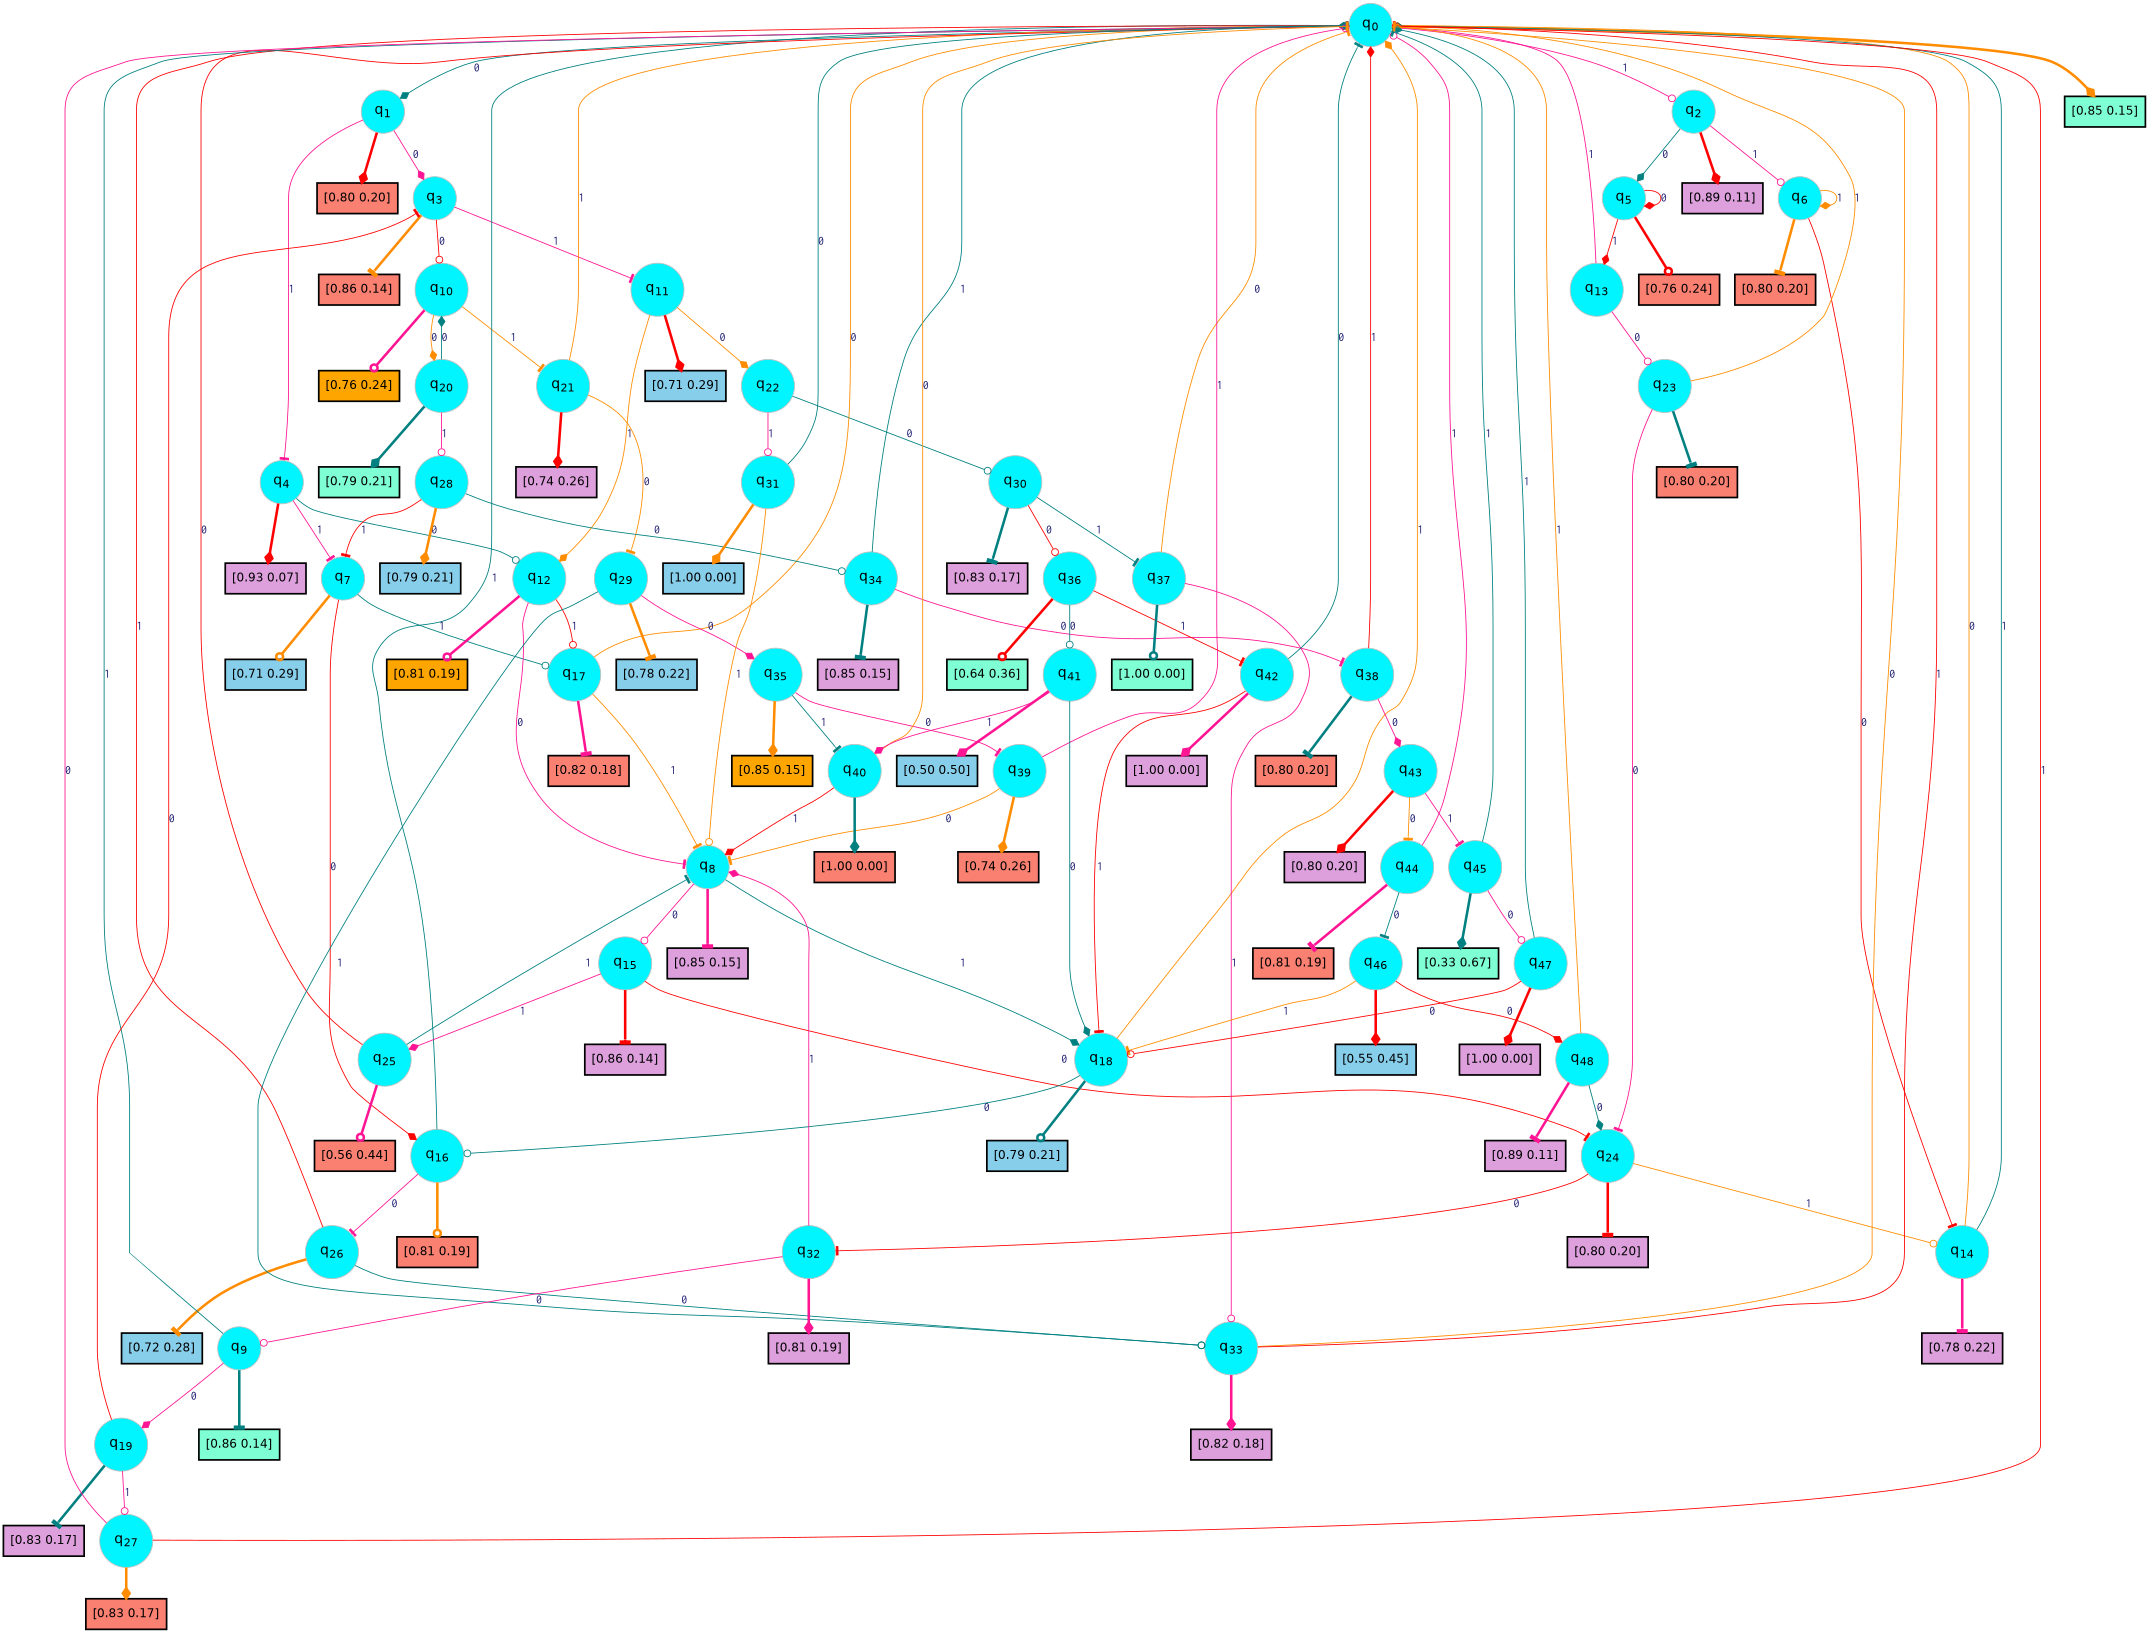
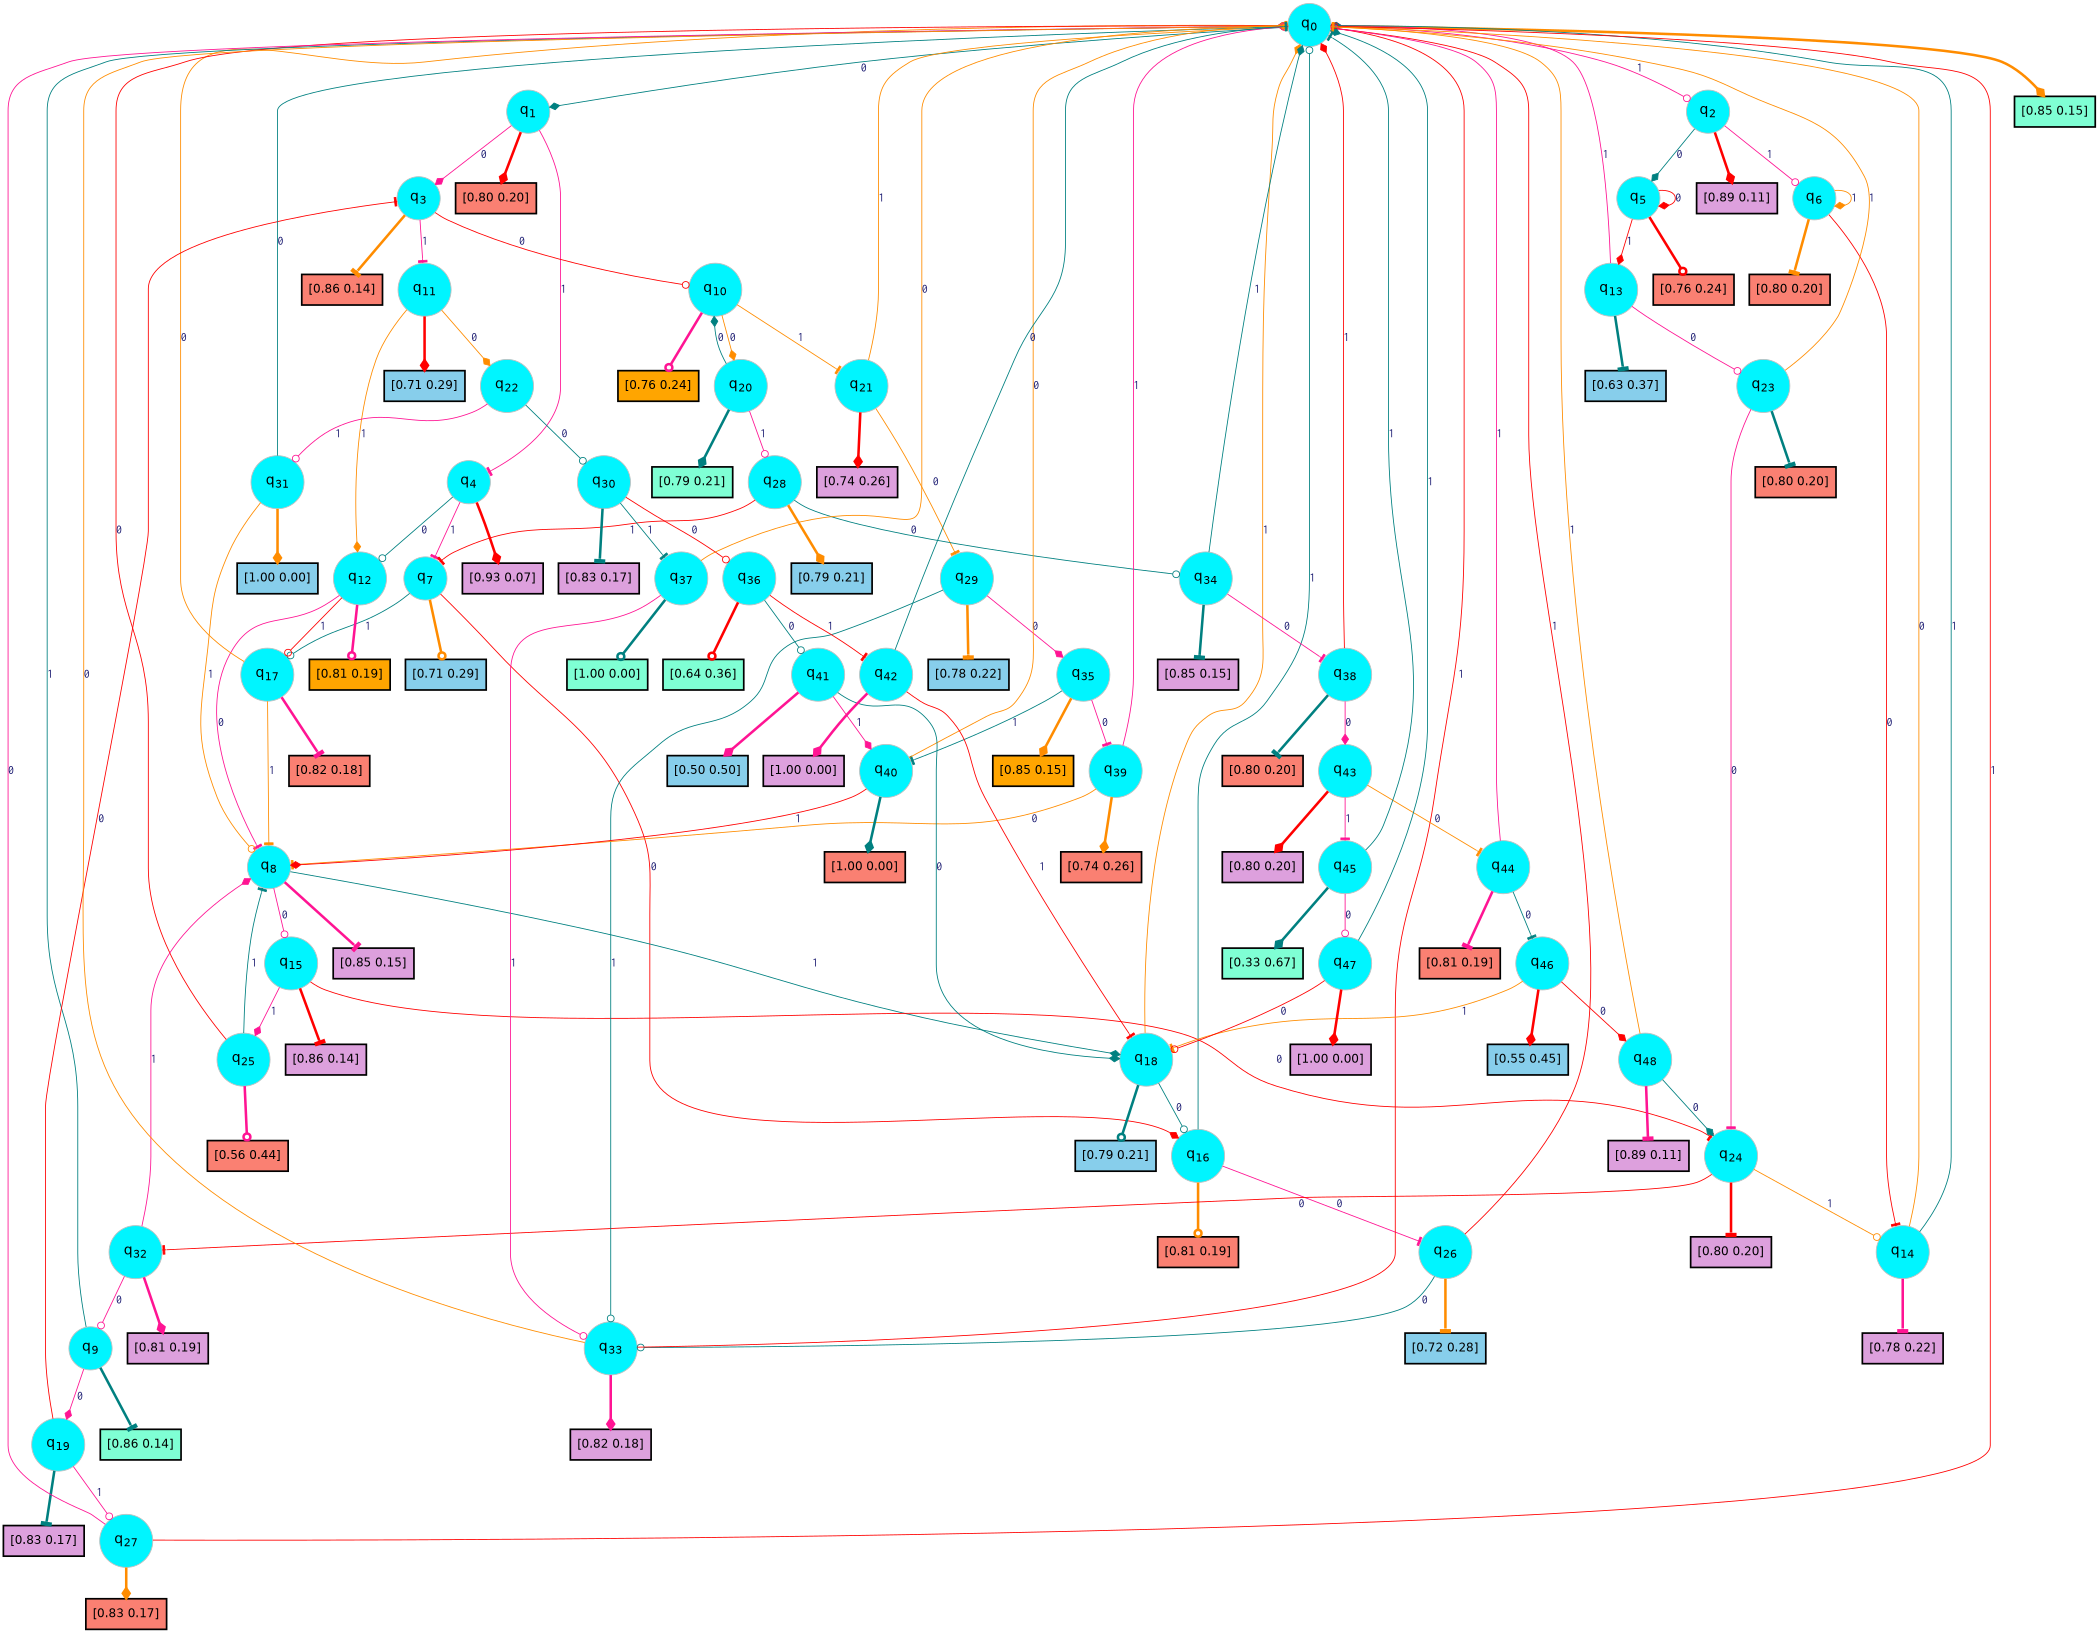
none -> (1626, 386)
